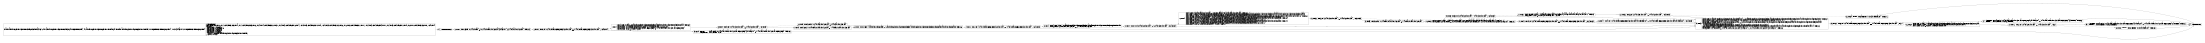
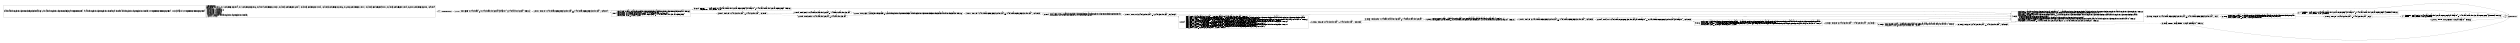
(1694, 22) -> (1851, 19)
none -> (1758, 23)
